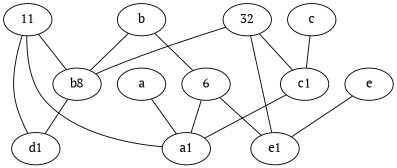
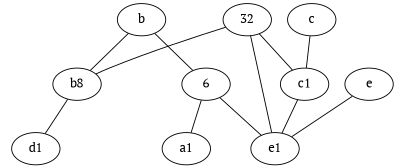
(28, 20) -> none
(142, 84) -> none
(247, 115) -> (290, 117)
